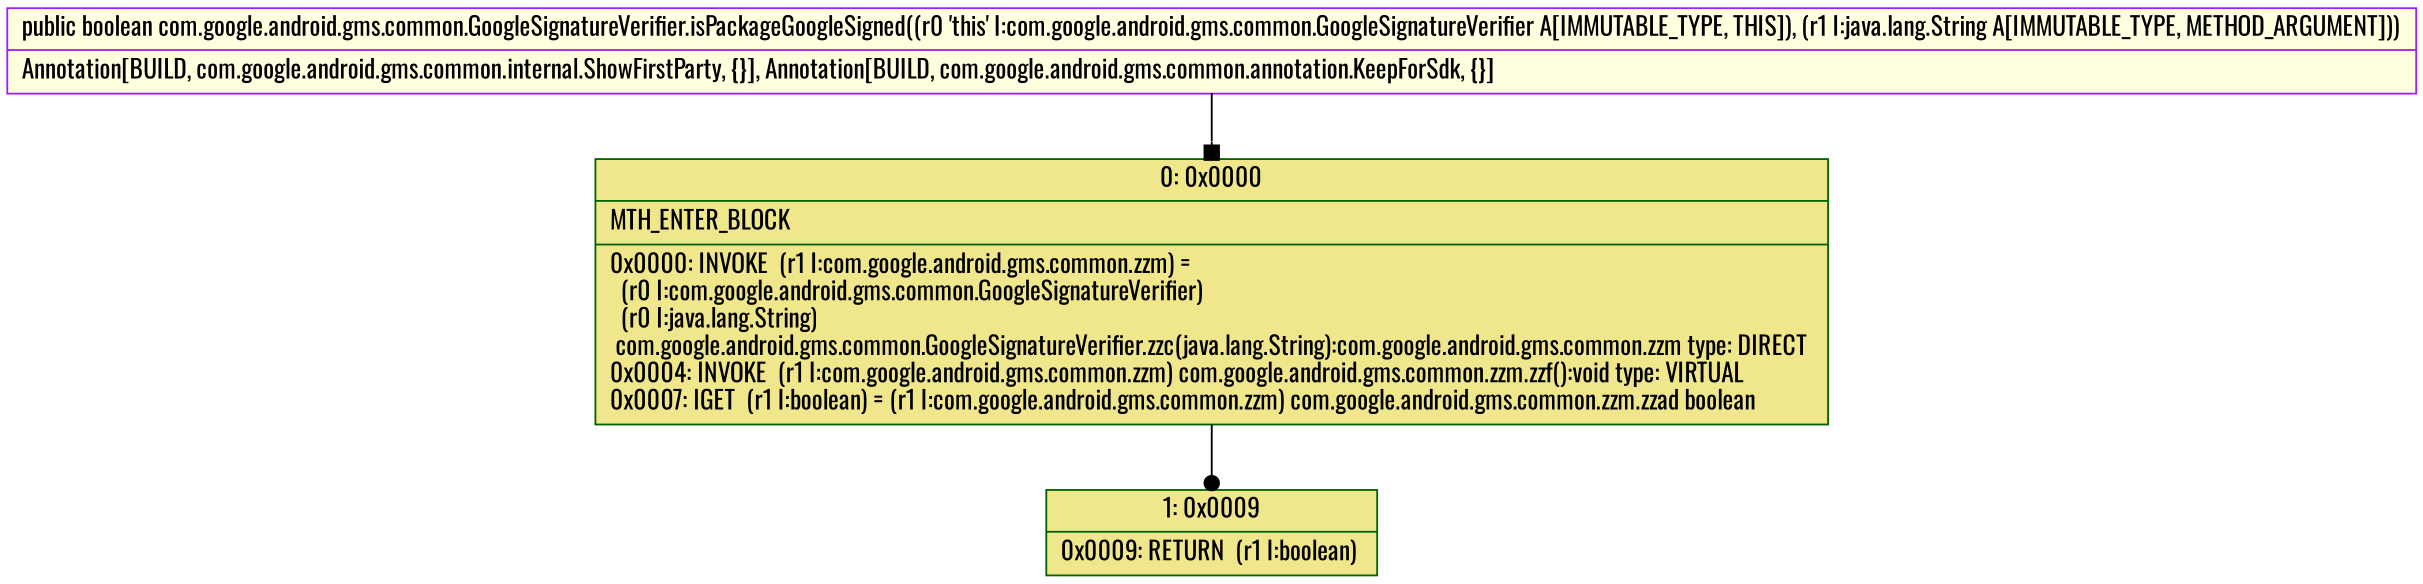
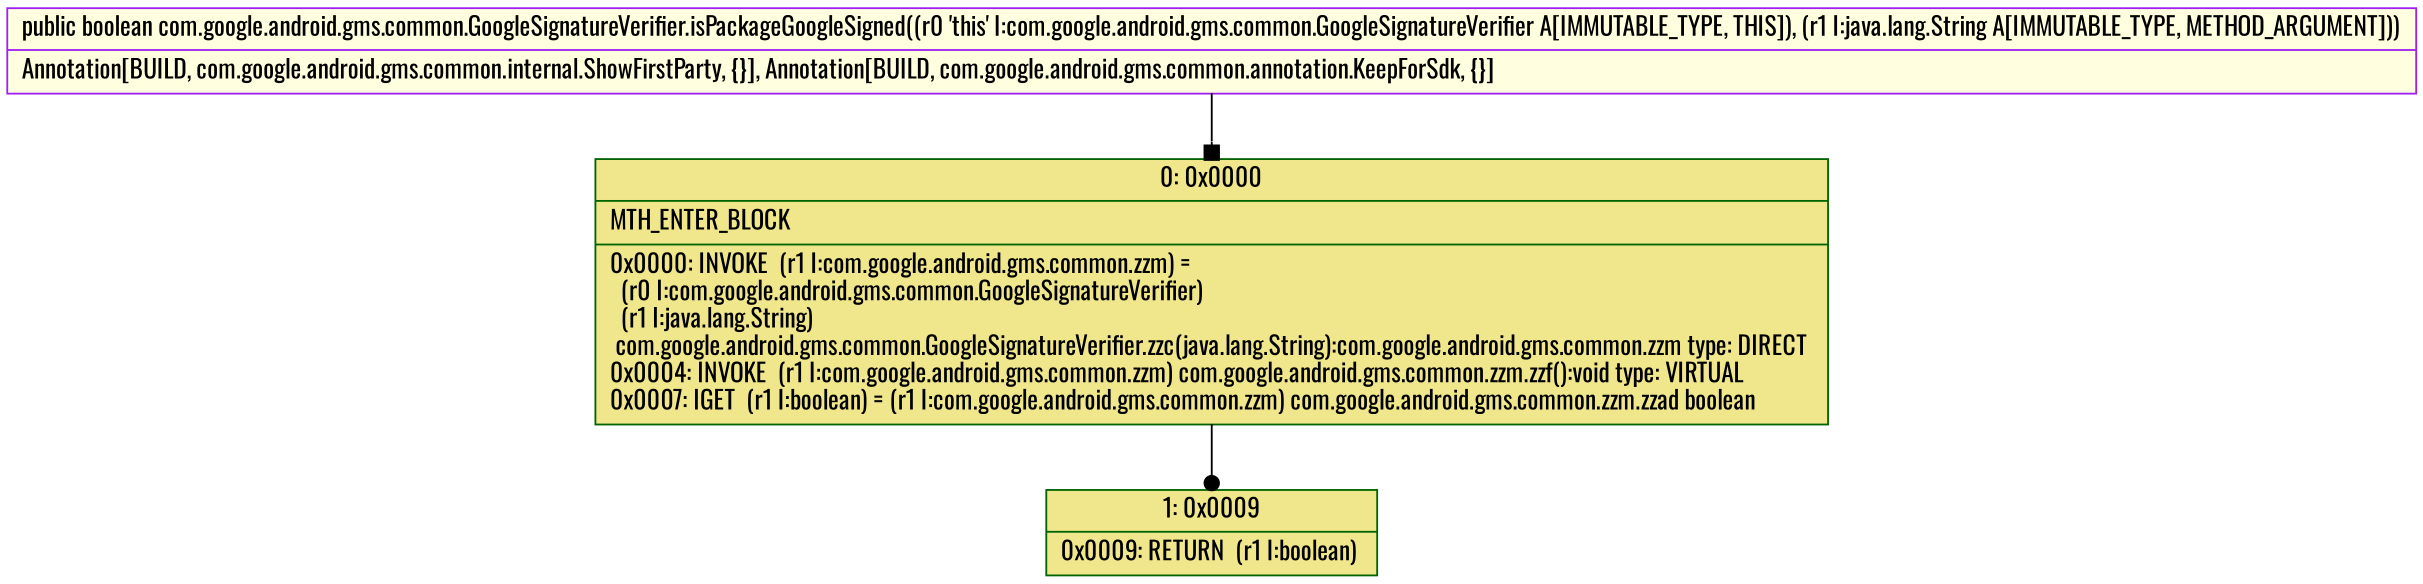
(714, 320) -> (712, 320)
